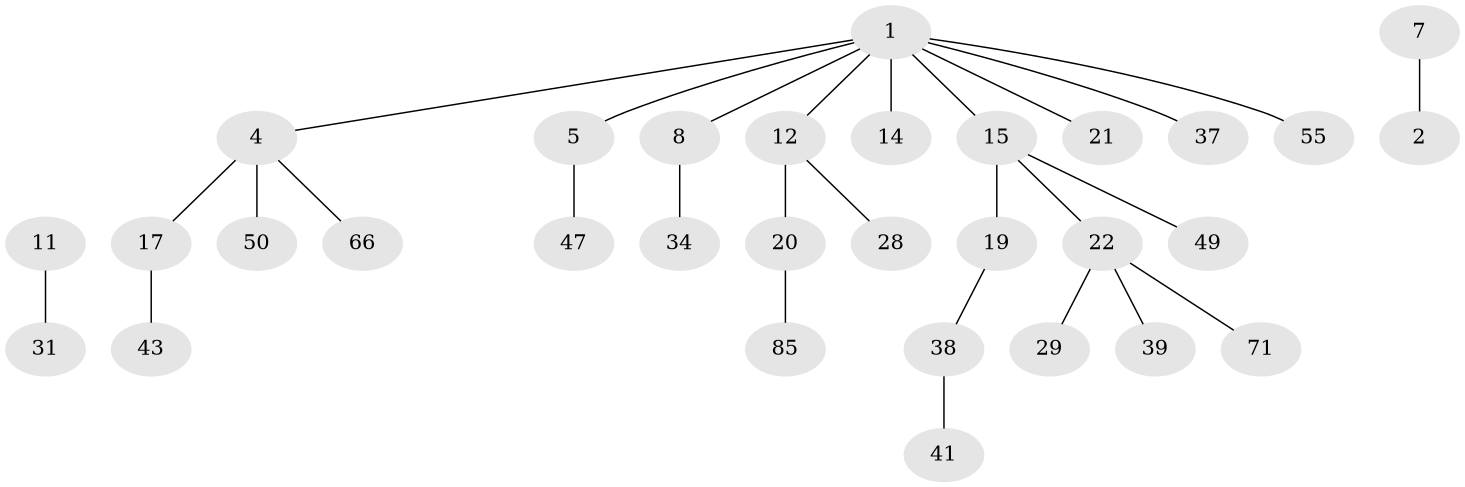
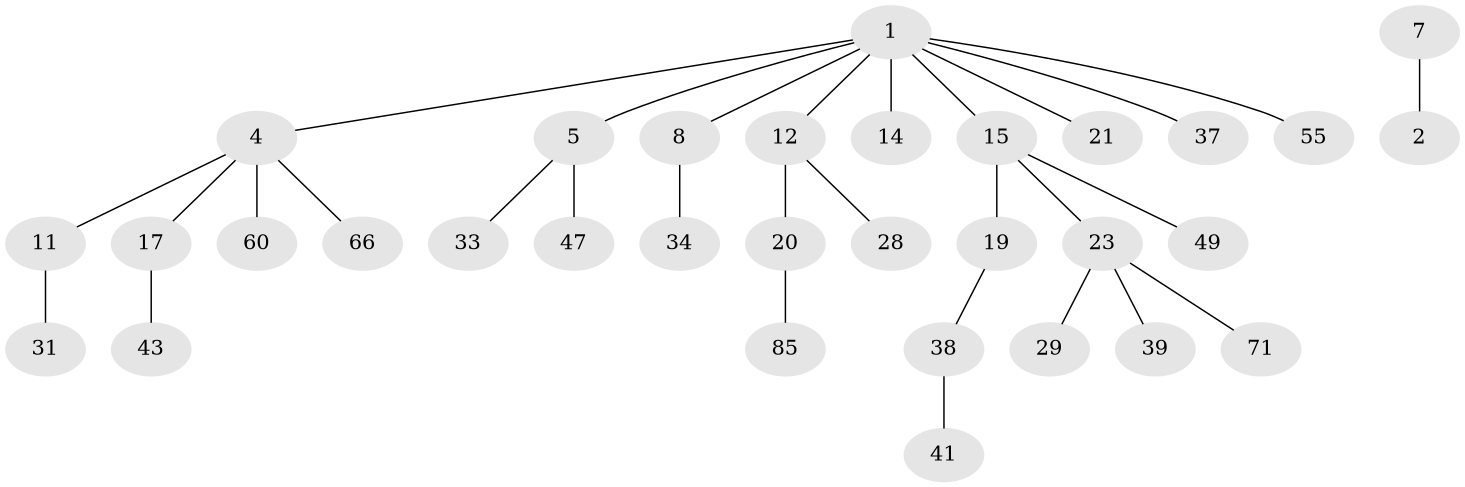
none -> (151, 191)
(257, 244) -> (257, 244)
none -> (468, 244)
(1103, 244) -> (1103, 244)
